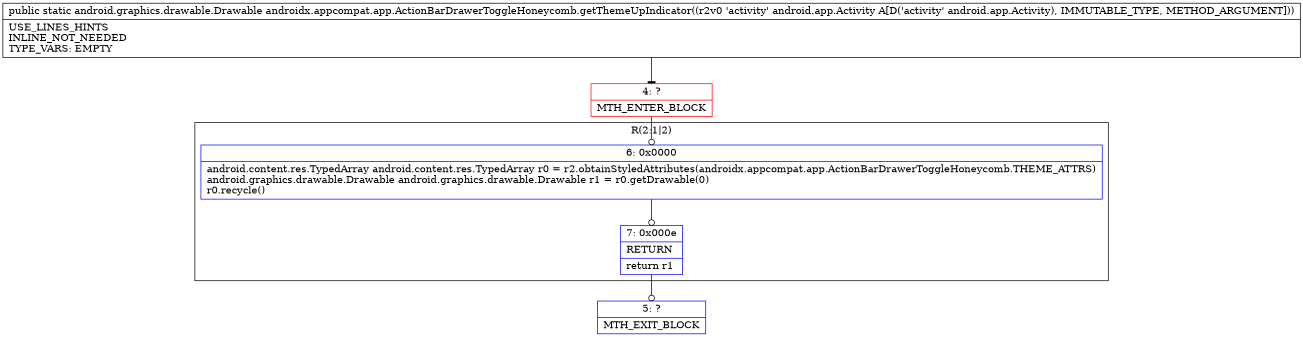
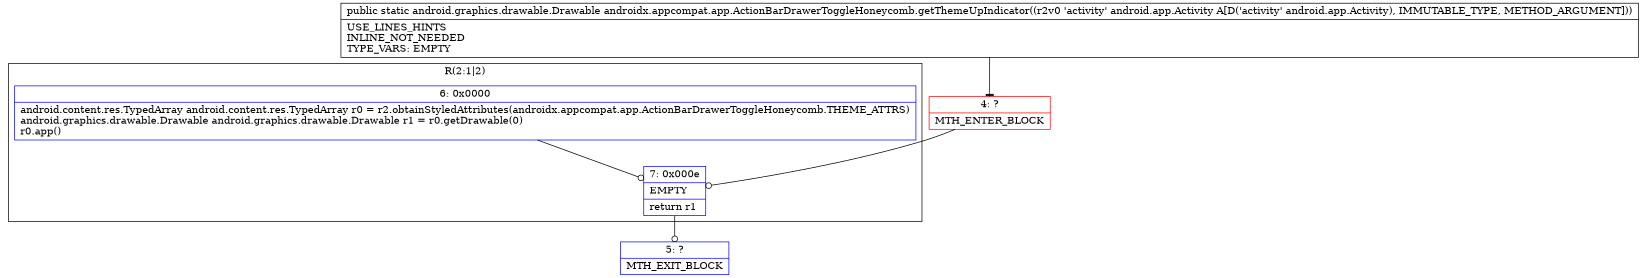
(652, 128) -> (835, 163)
(236, 191) -> (41, 131)
(649, 250) -> (668, 191)
